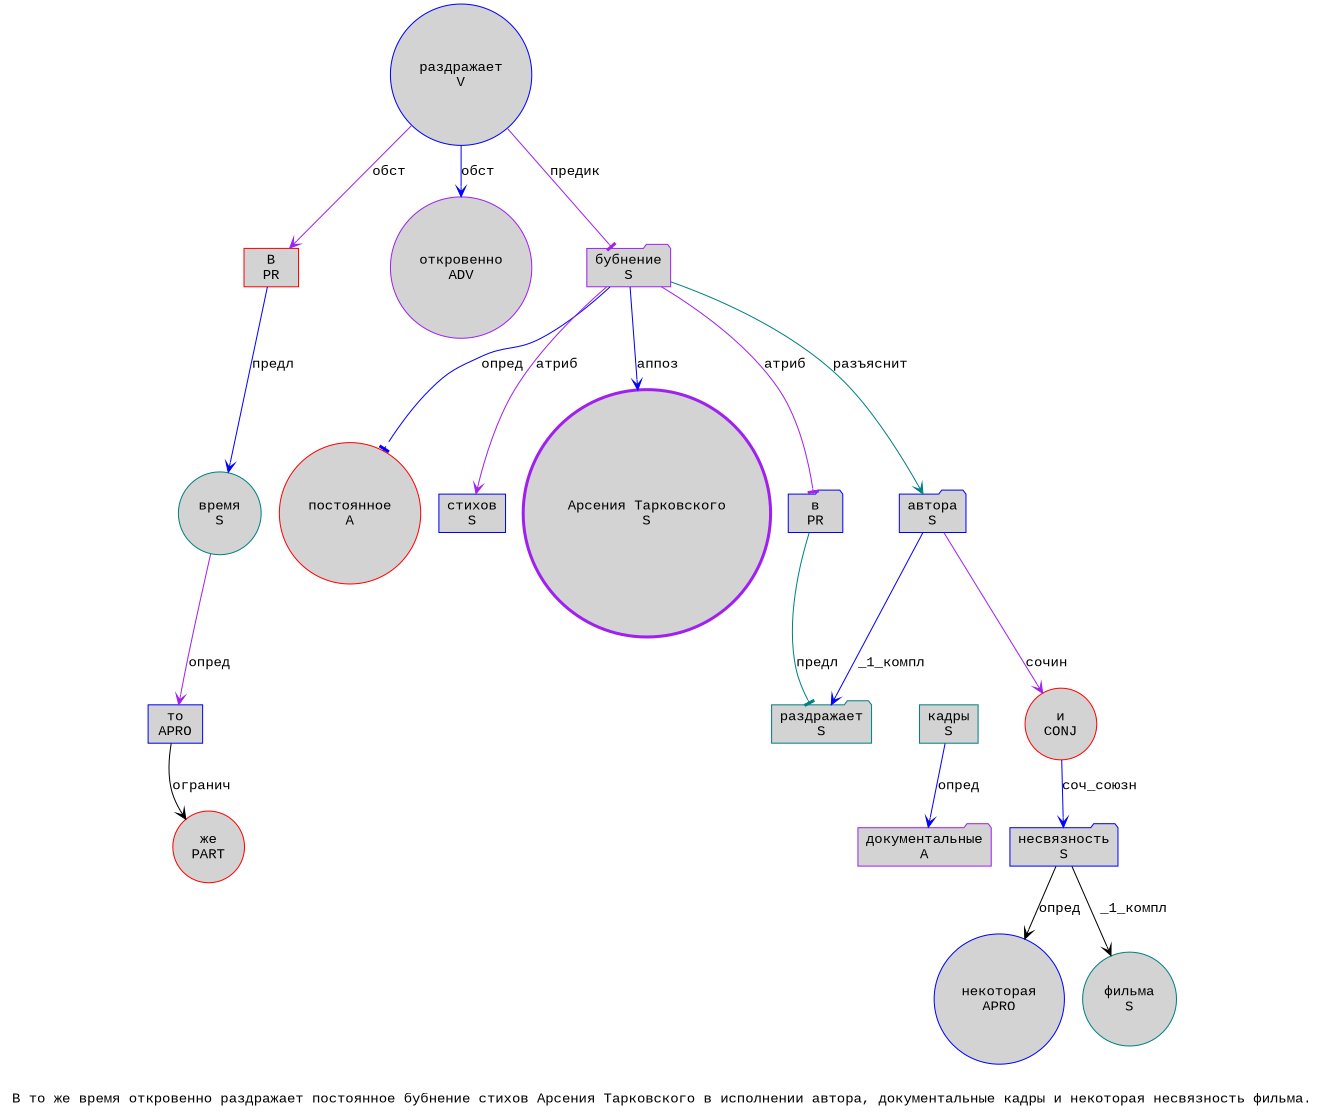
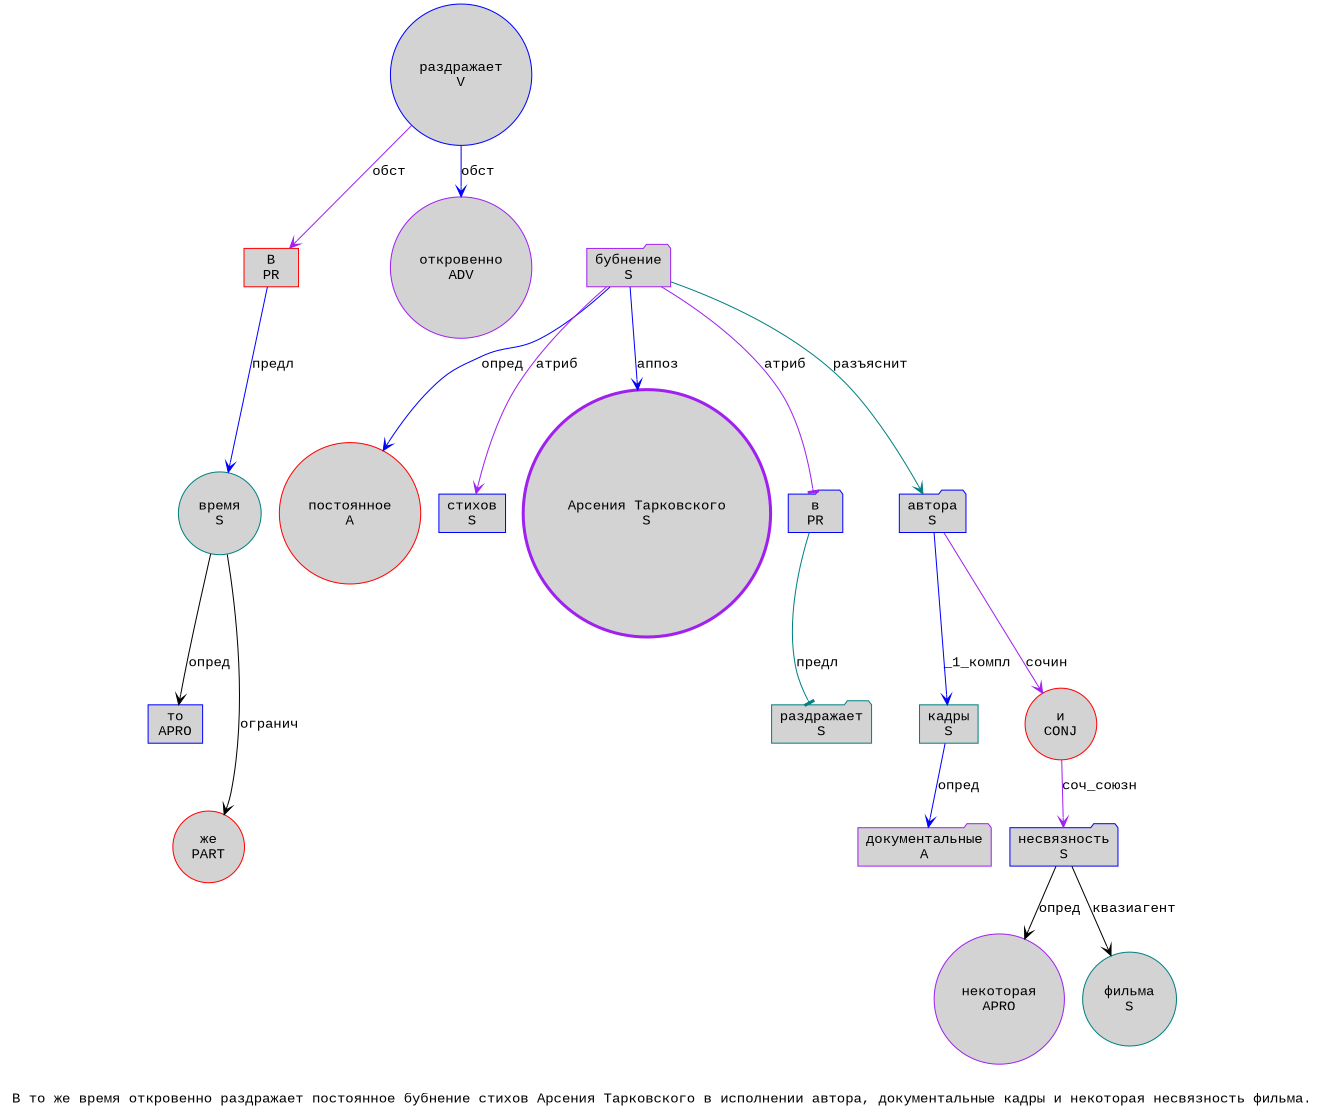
(558, 186) -> none
(491, 353) -> (491, 353)
(879, 614) -> (940, 614)
(195, 624) -> (195, 624)
(169, 778) -> (239, 680)
(1062, 788) -> (1062, 788)
(1134, 908) -> (1134, 908)
(999, 999) -> (999, 999)
